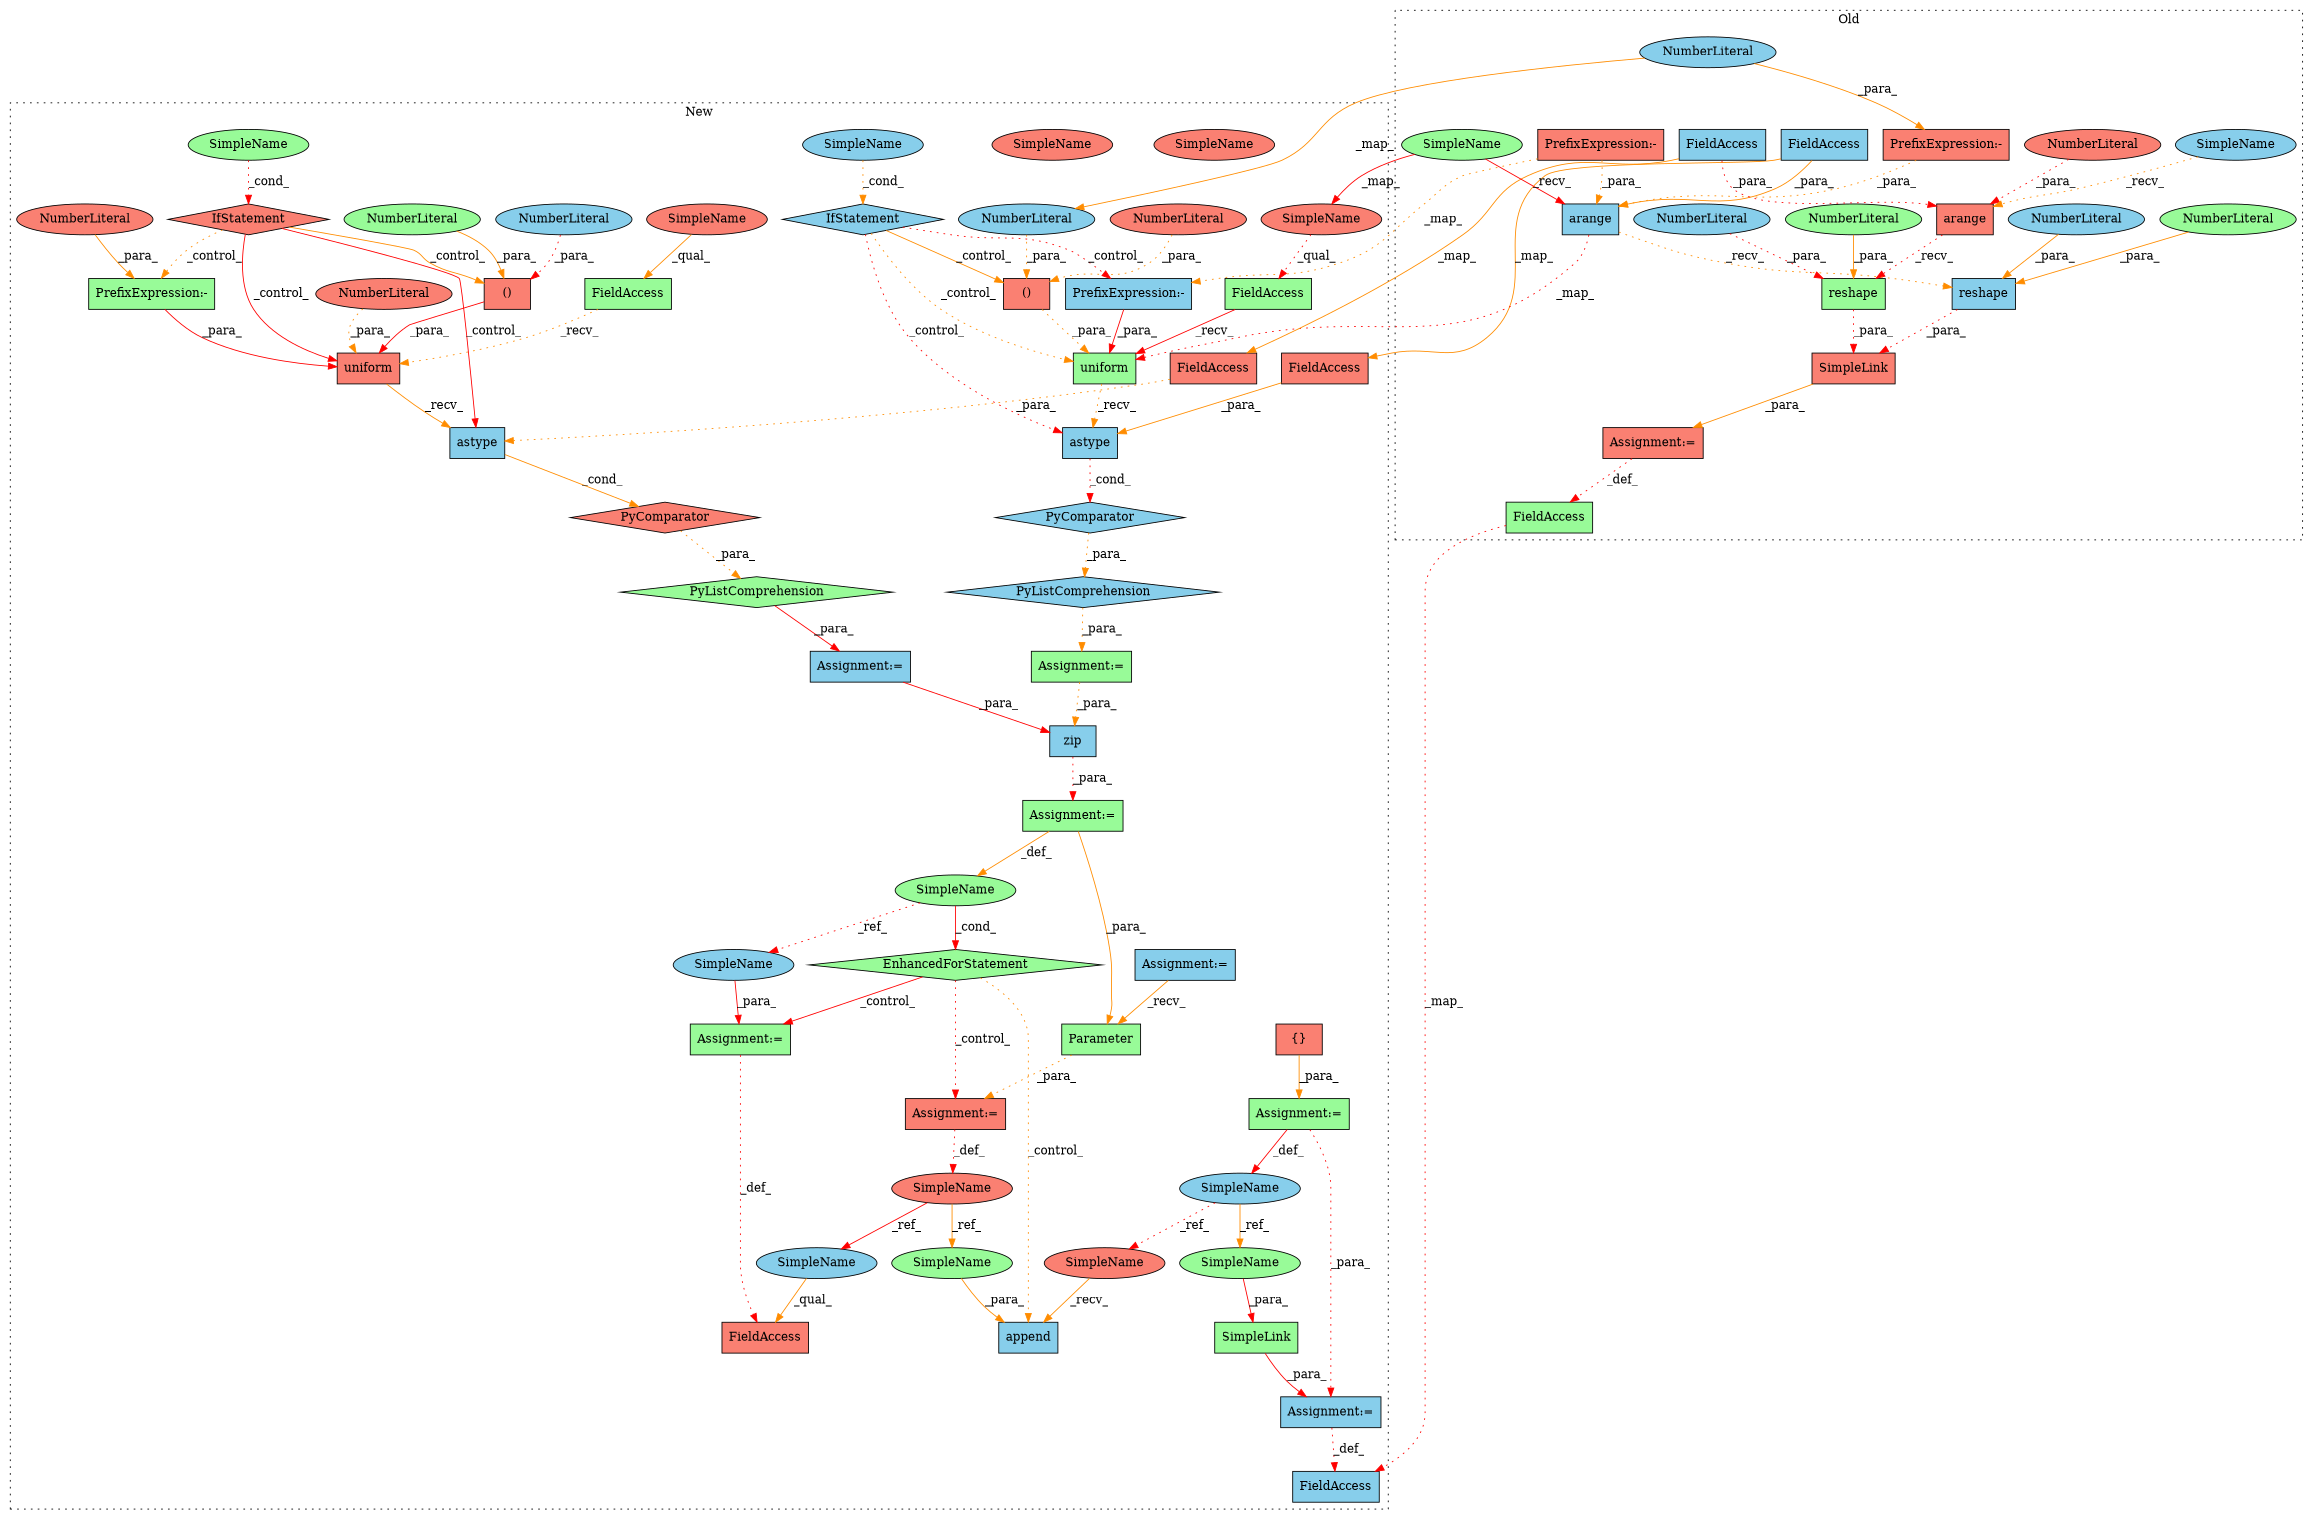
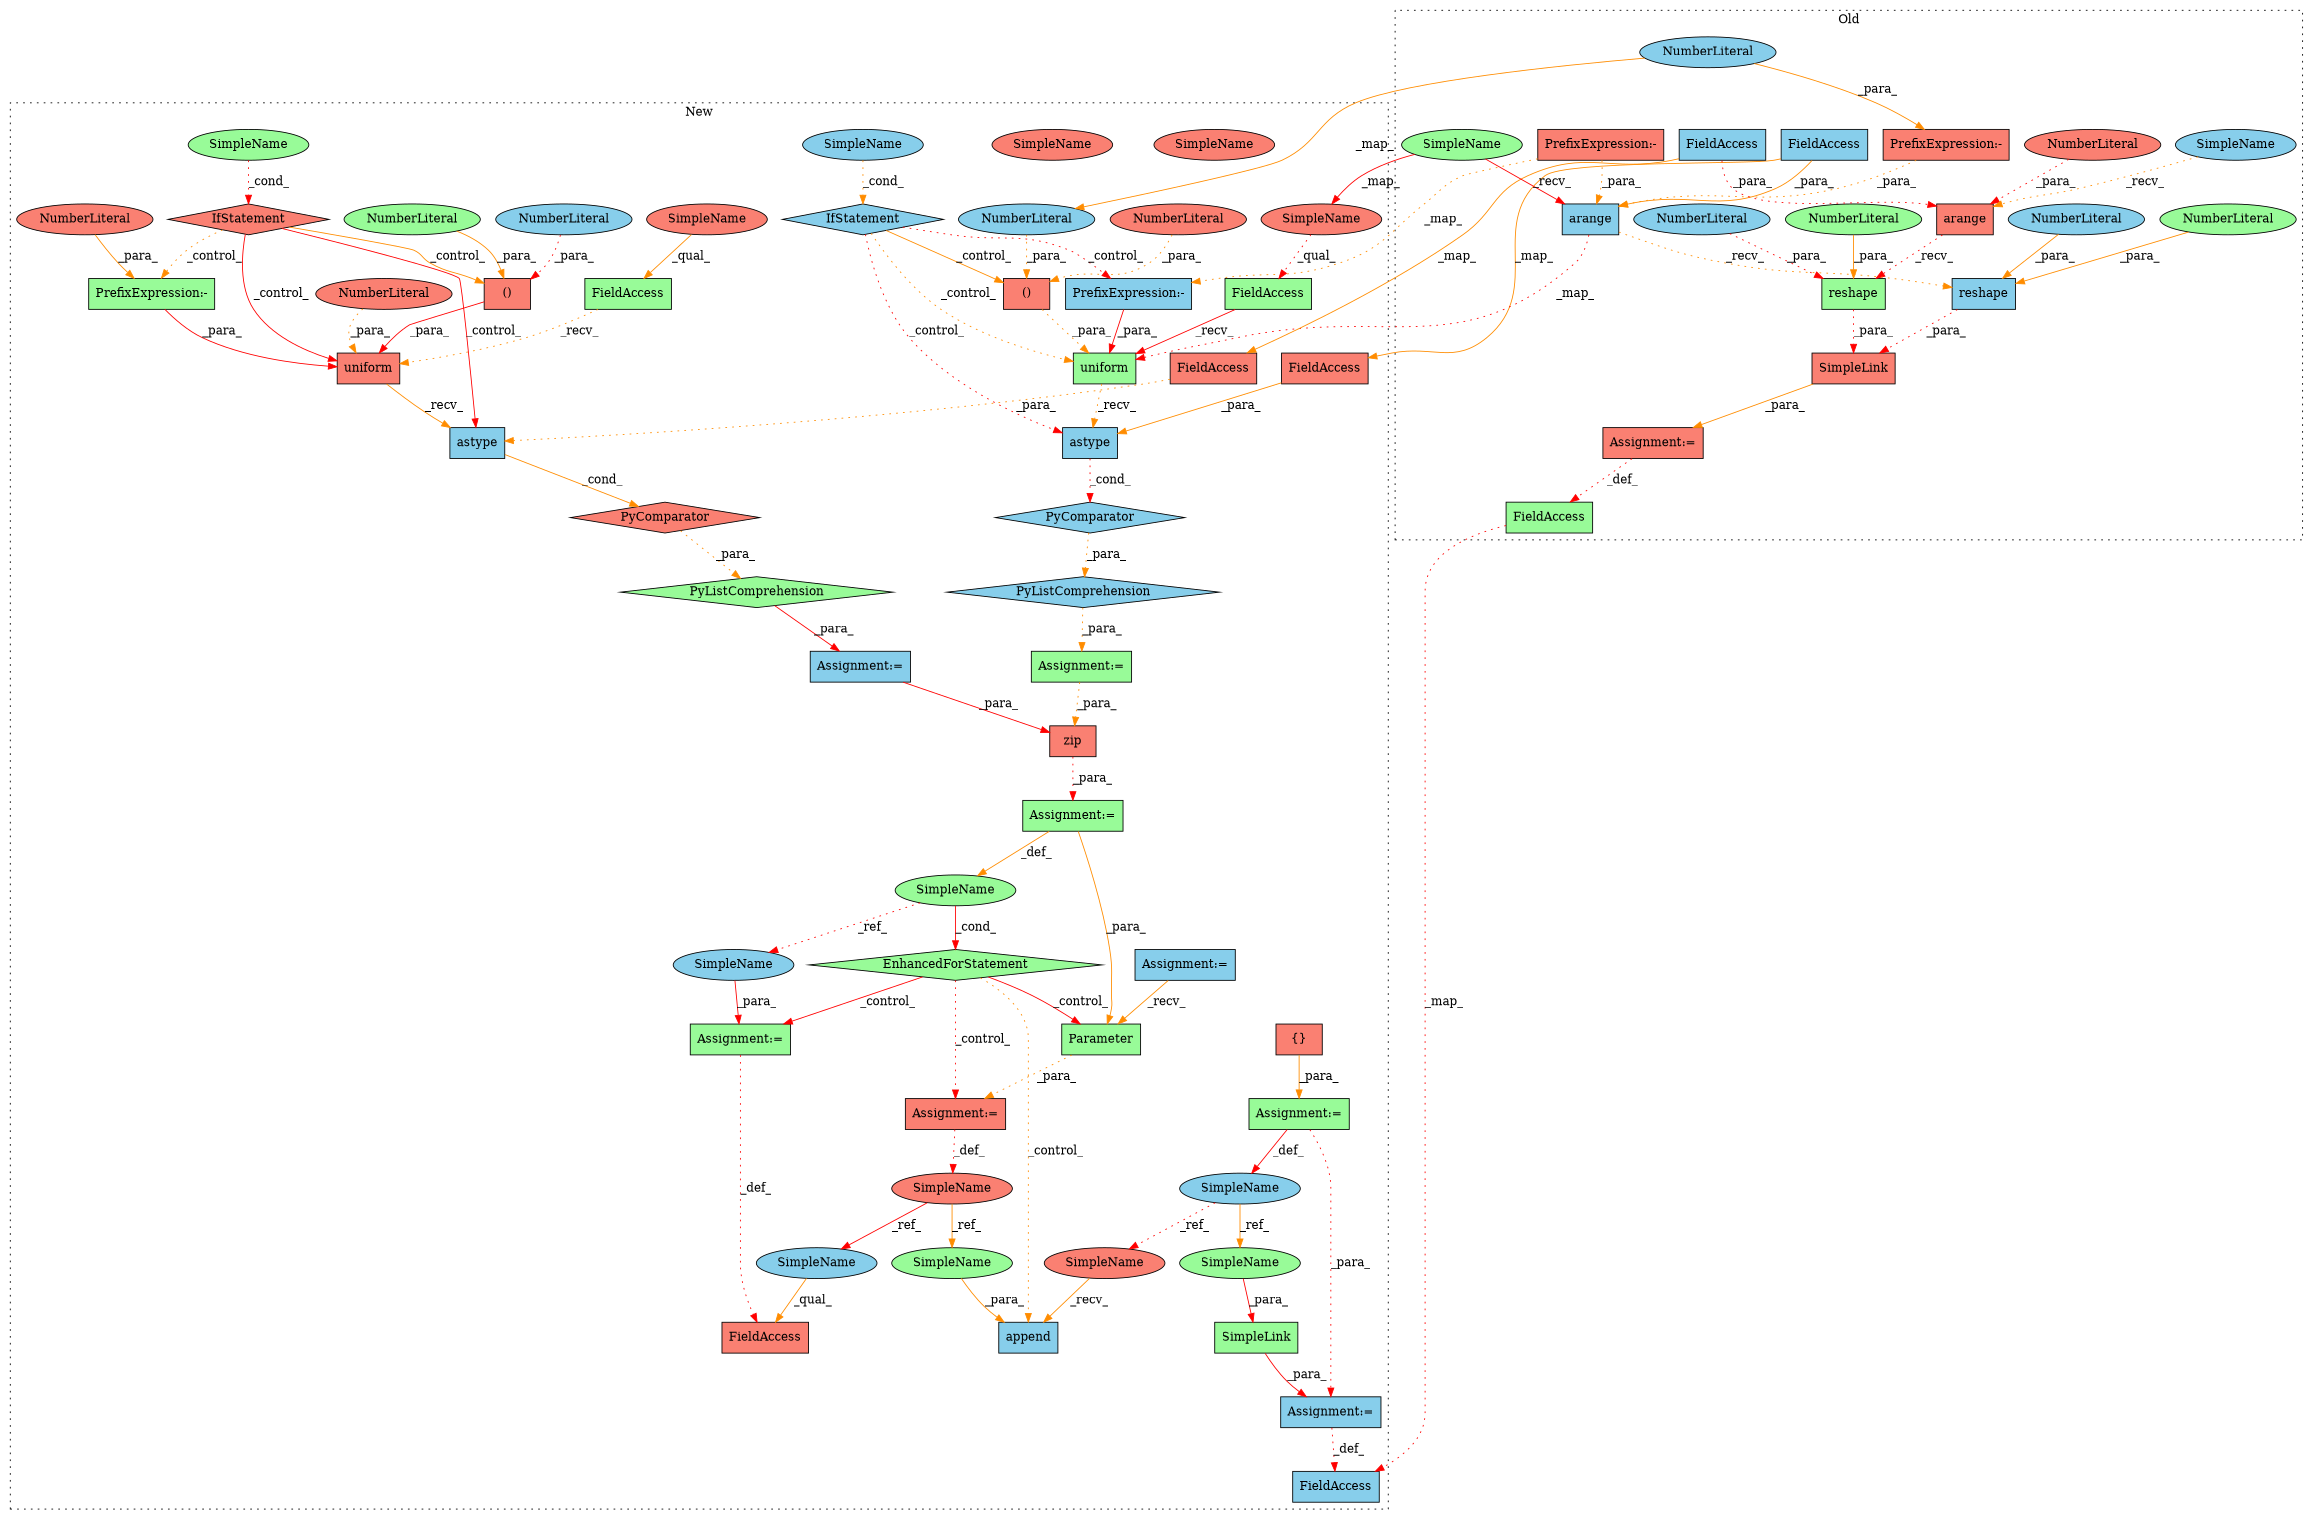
(1073, 741) -> (1073, 741)
none -> (1032, 995)
